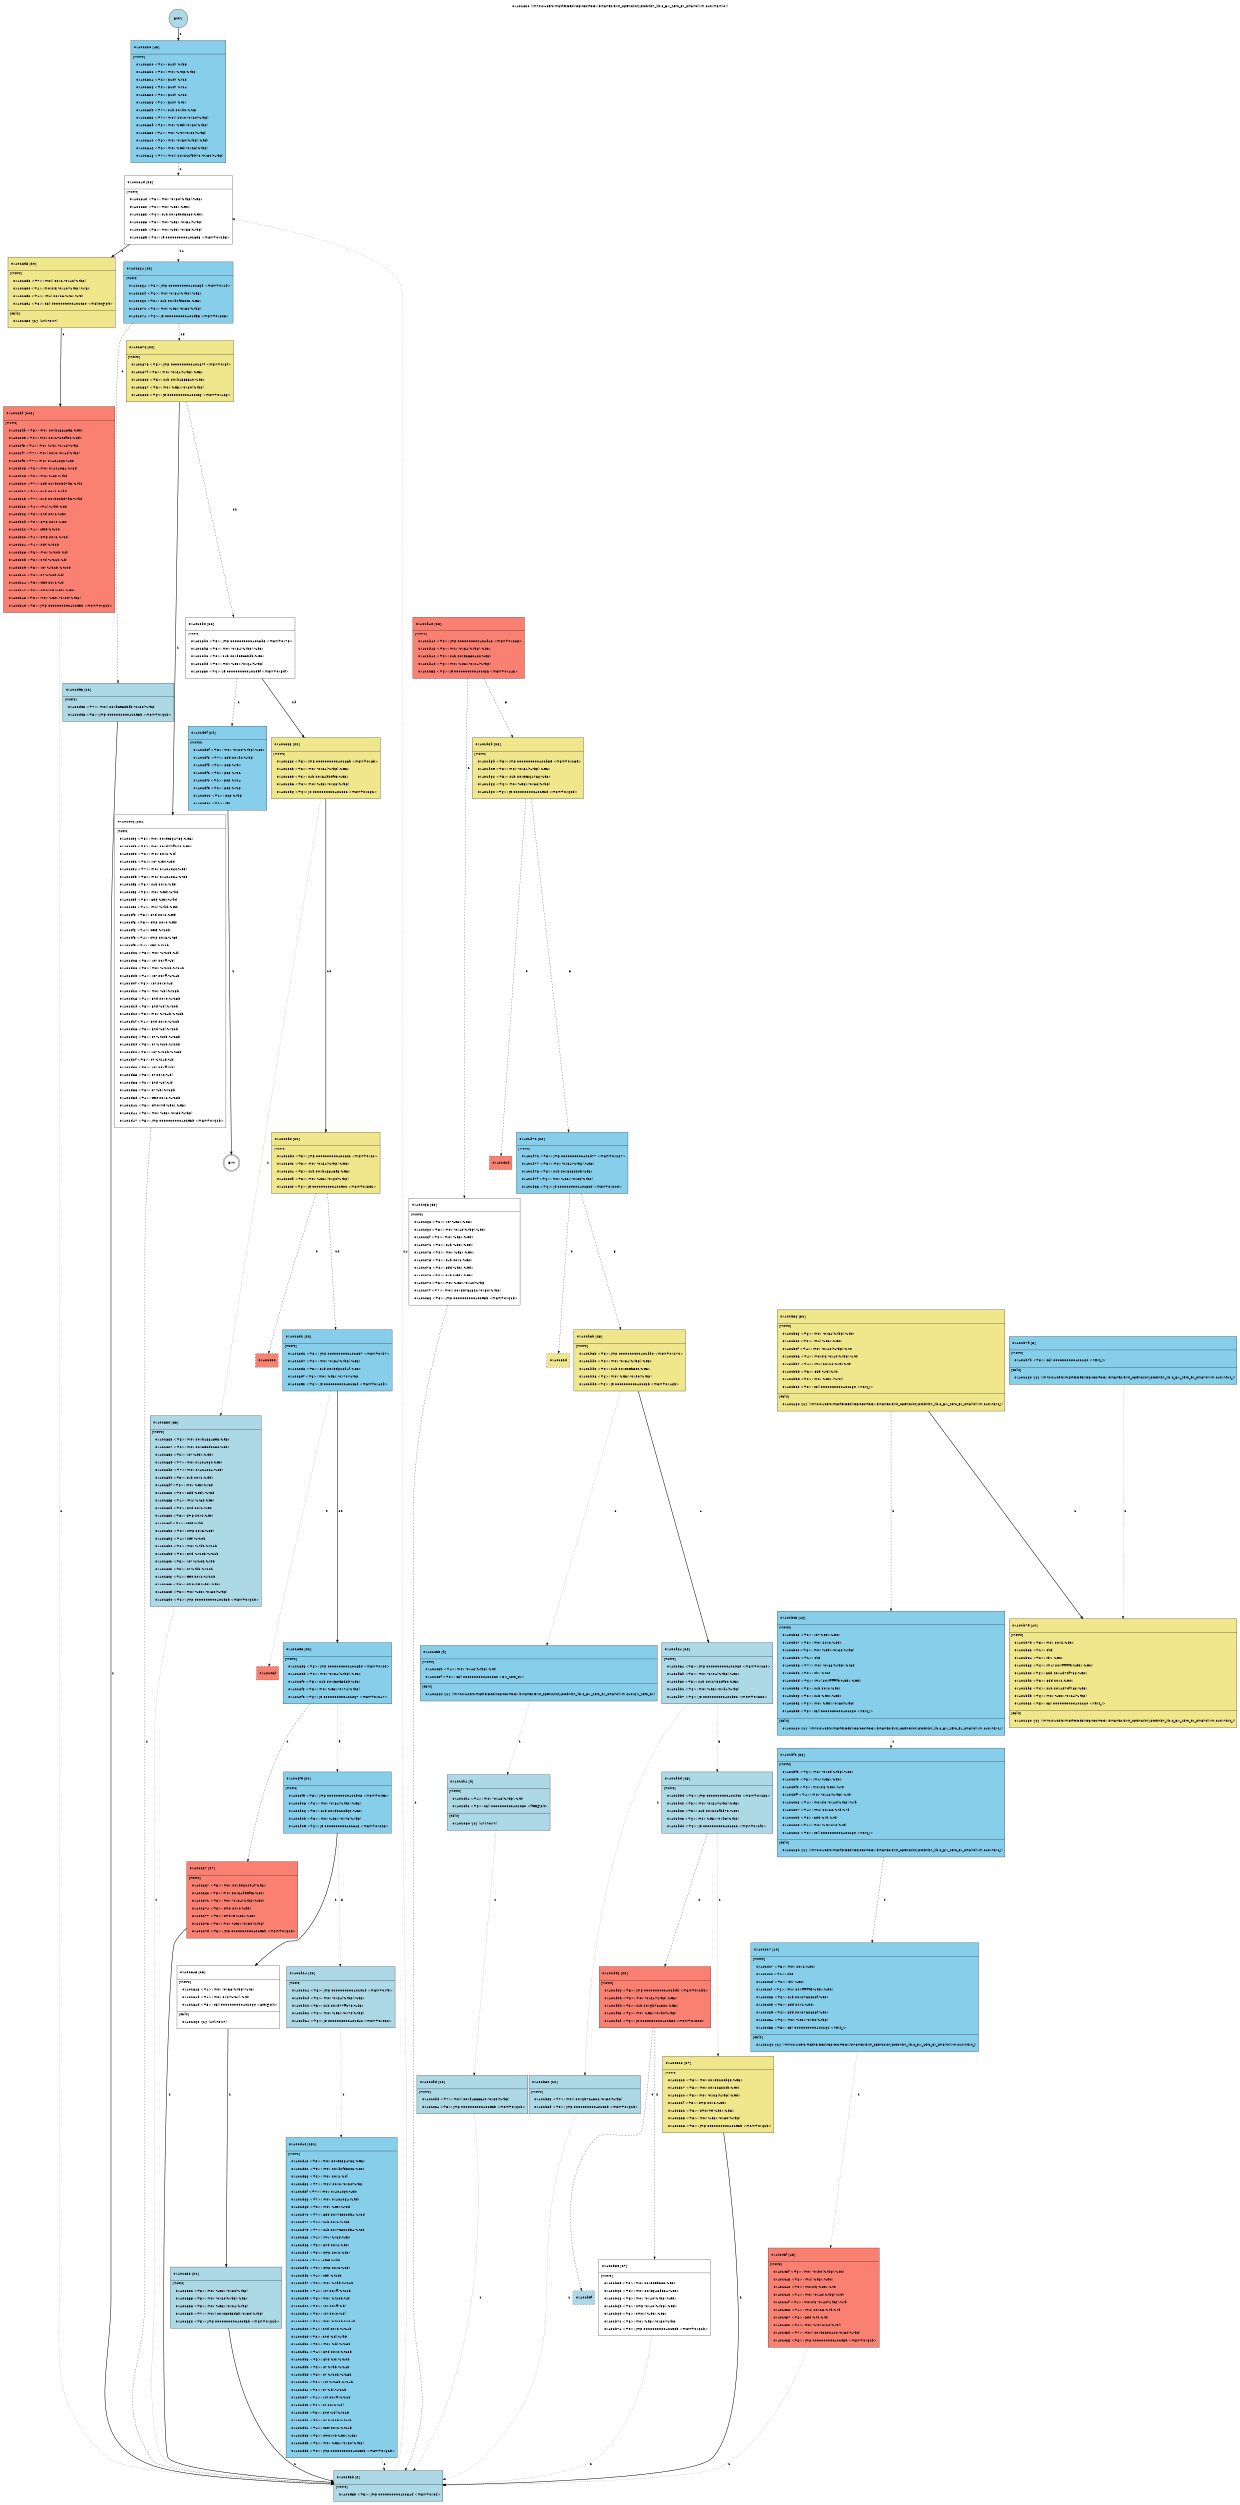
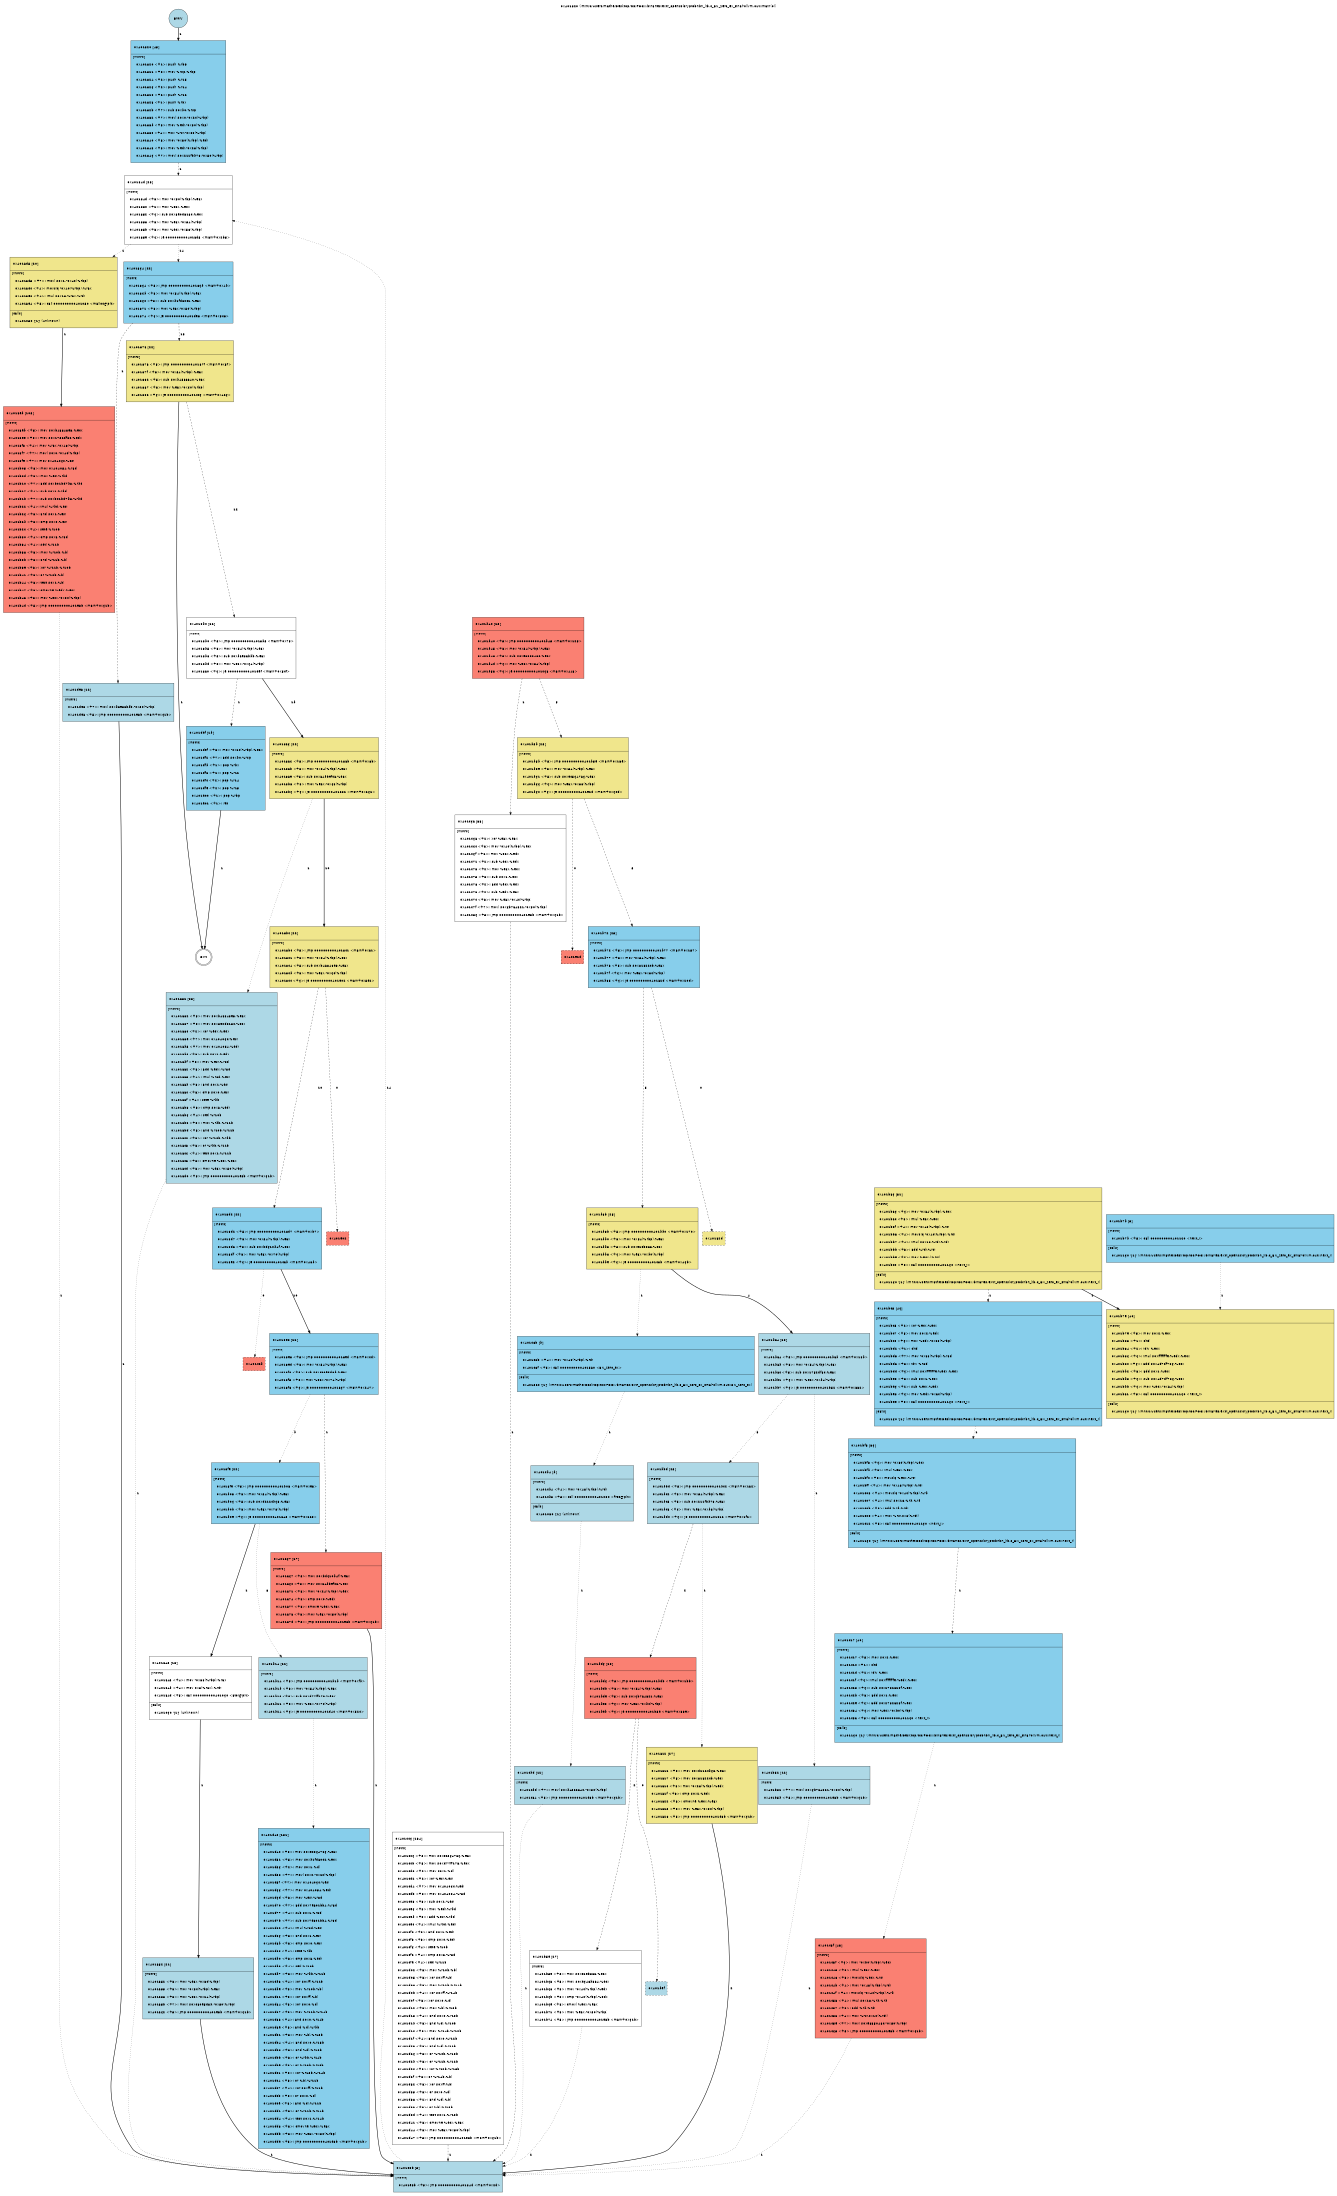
(122, 250) -> (123, 250)
(176, 607) -> (178, 675)
(383, 2463) -> none
